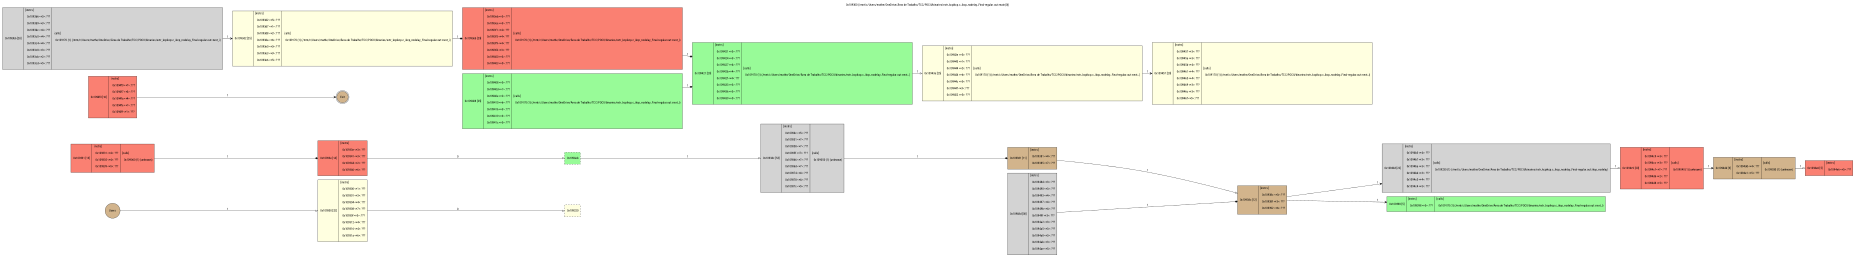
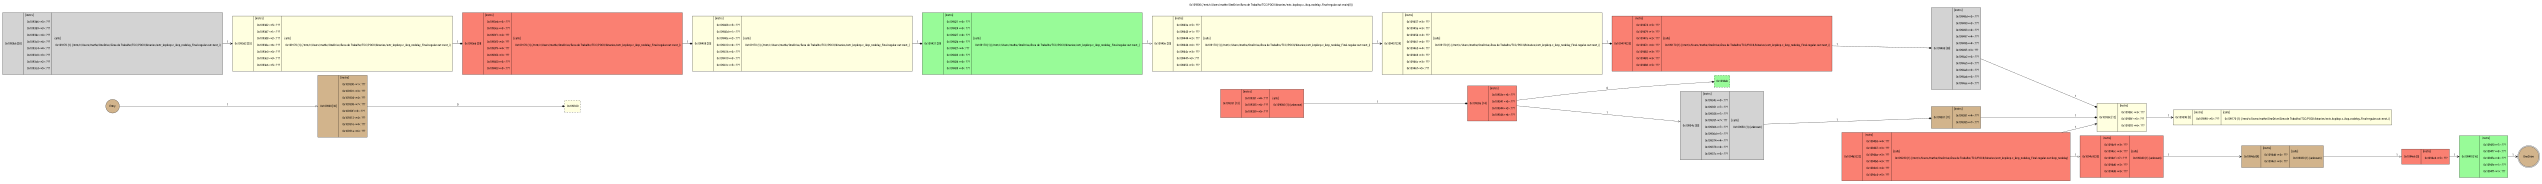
none -> (1722, 44)
(686, 56) -> (686, 44)
(113, 97) -> (2483, 157)
(343, 97) -> (2529, 157)
(572, 101) -> (802, 44)
none -> (2453, 157)
(465, 158) -> (1614, 89)
(669, 158) -> (1597, 114)
(1496, 168) -> (1956, 157)
(1147, 172) -> (2038, 117)
(1333, 190) -> (2078, 128)
(1262, 200) -> (2122, 117)
(1496, 204) -> (2282, 117)
(113, 211) -> (113, 106)
(343, 211) -> (343, 106)
(465, 211) -> (465, 106)
